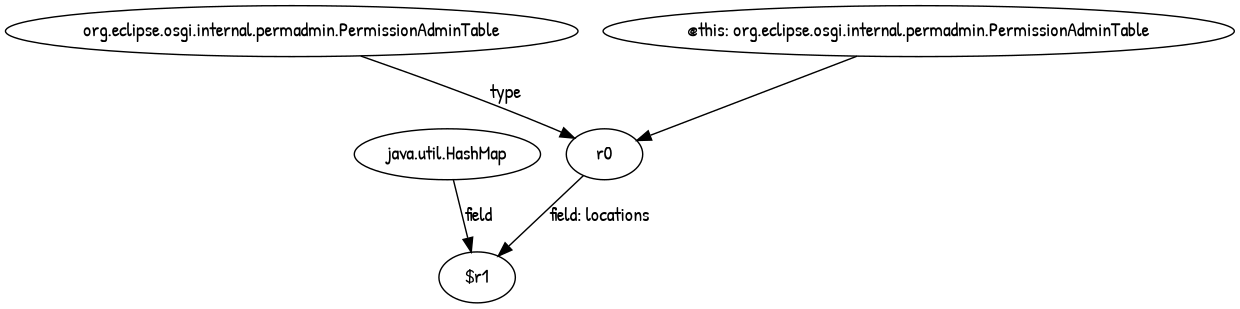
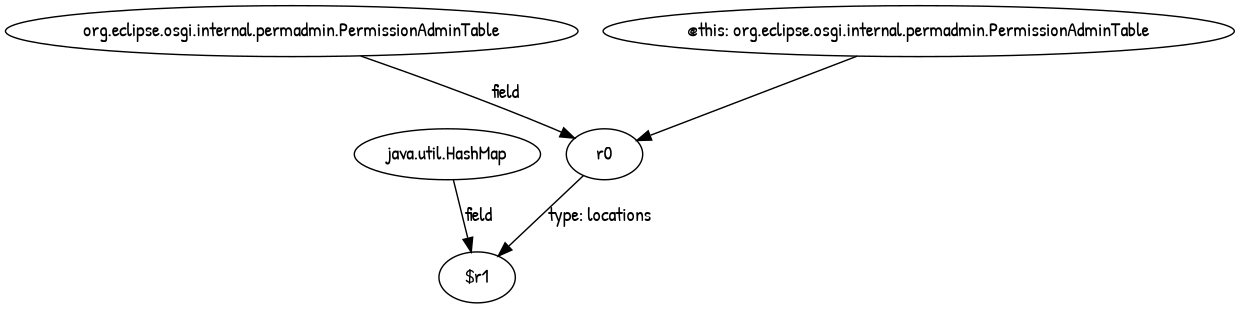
(505, 93) -> (505, 93)
(600, 216) -> (600, 216)
